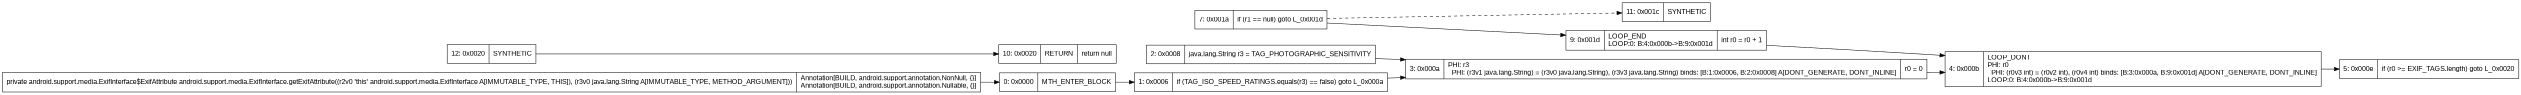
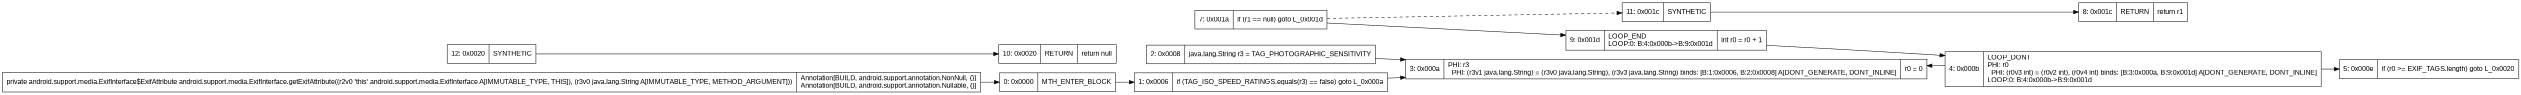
none -> (2133, 12)
(1933, 72) -> (1938, 66)
